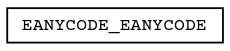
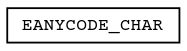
(115, 25) -> (93, 25)
